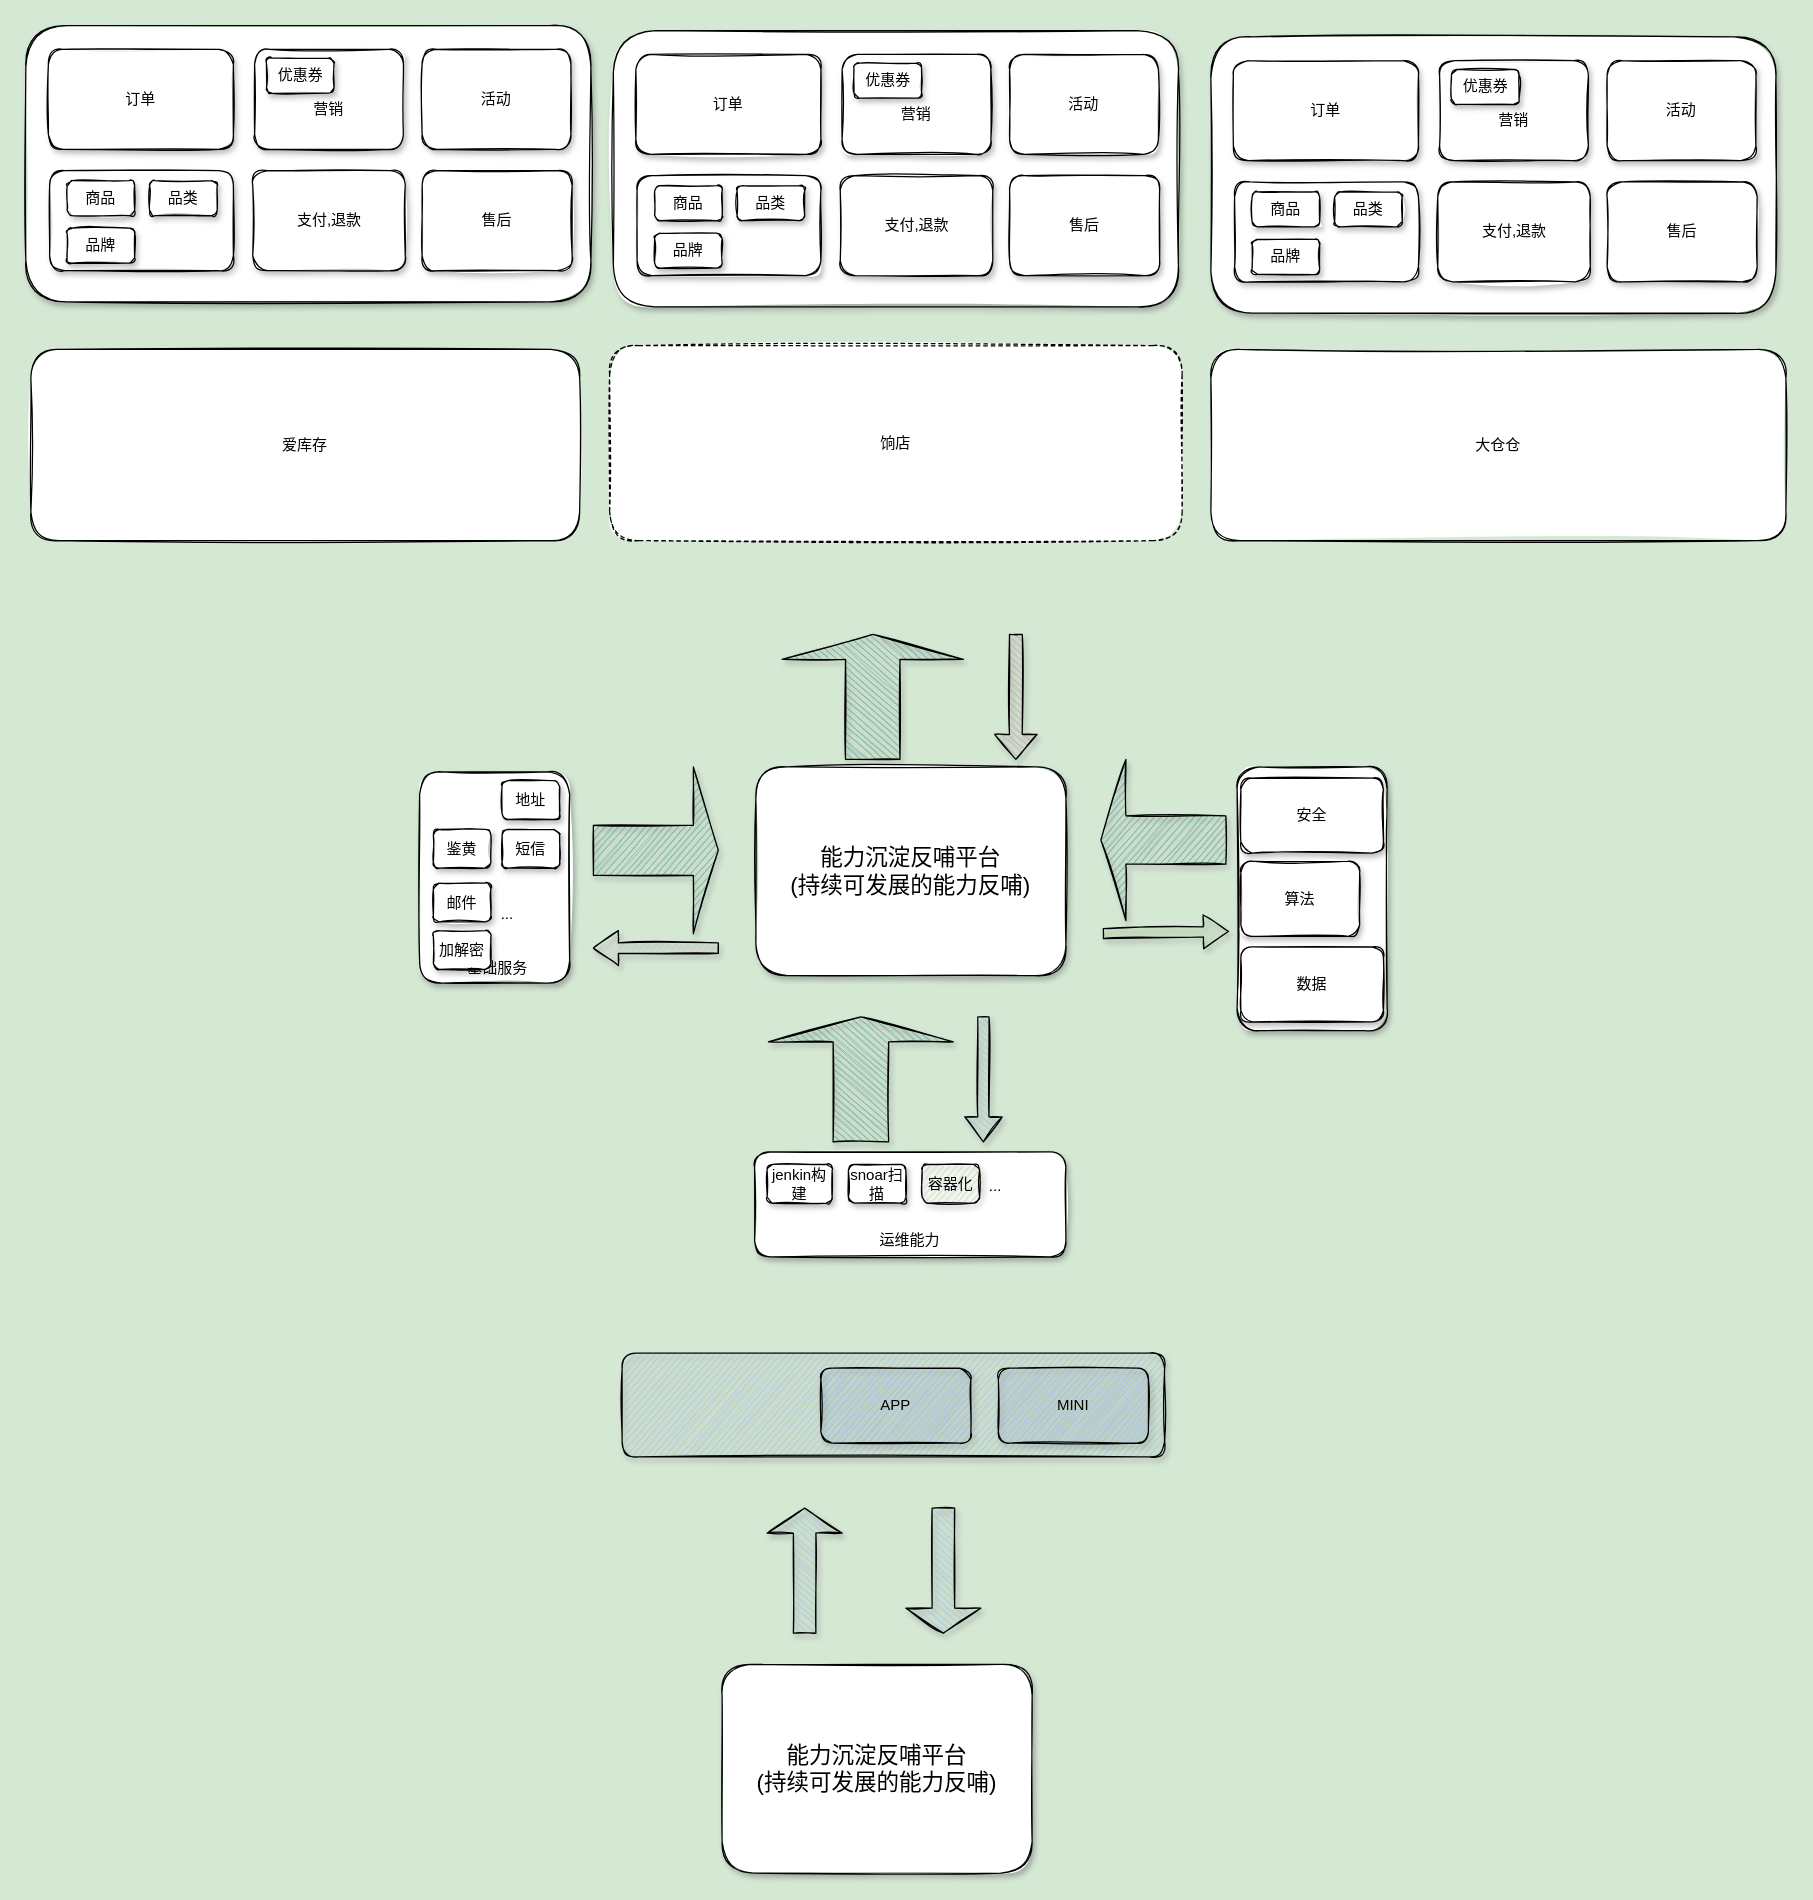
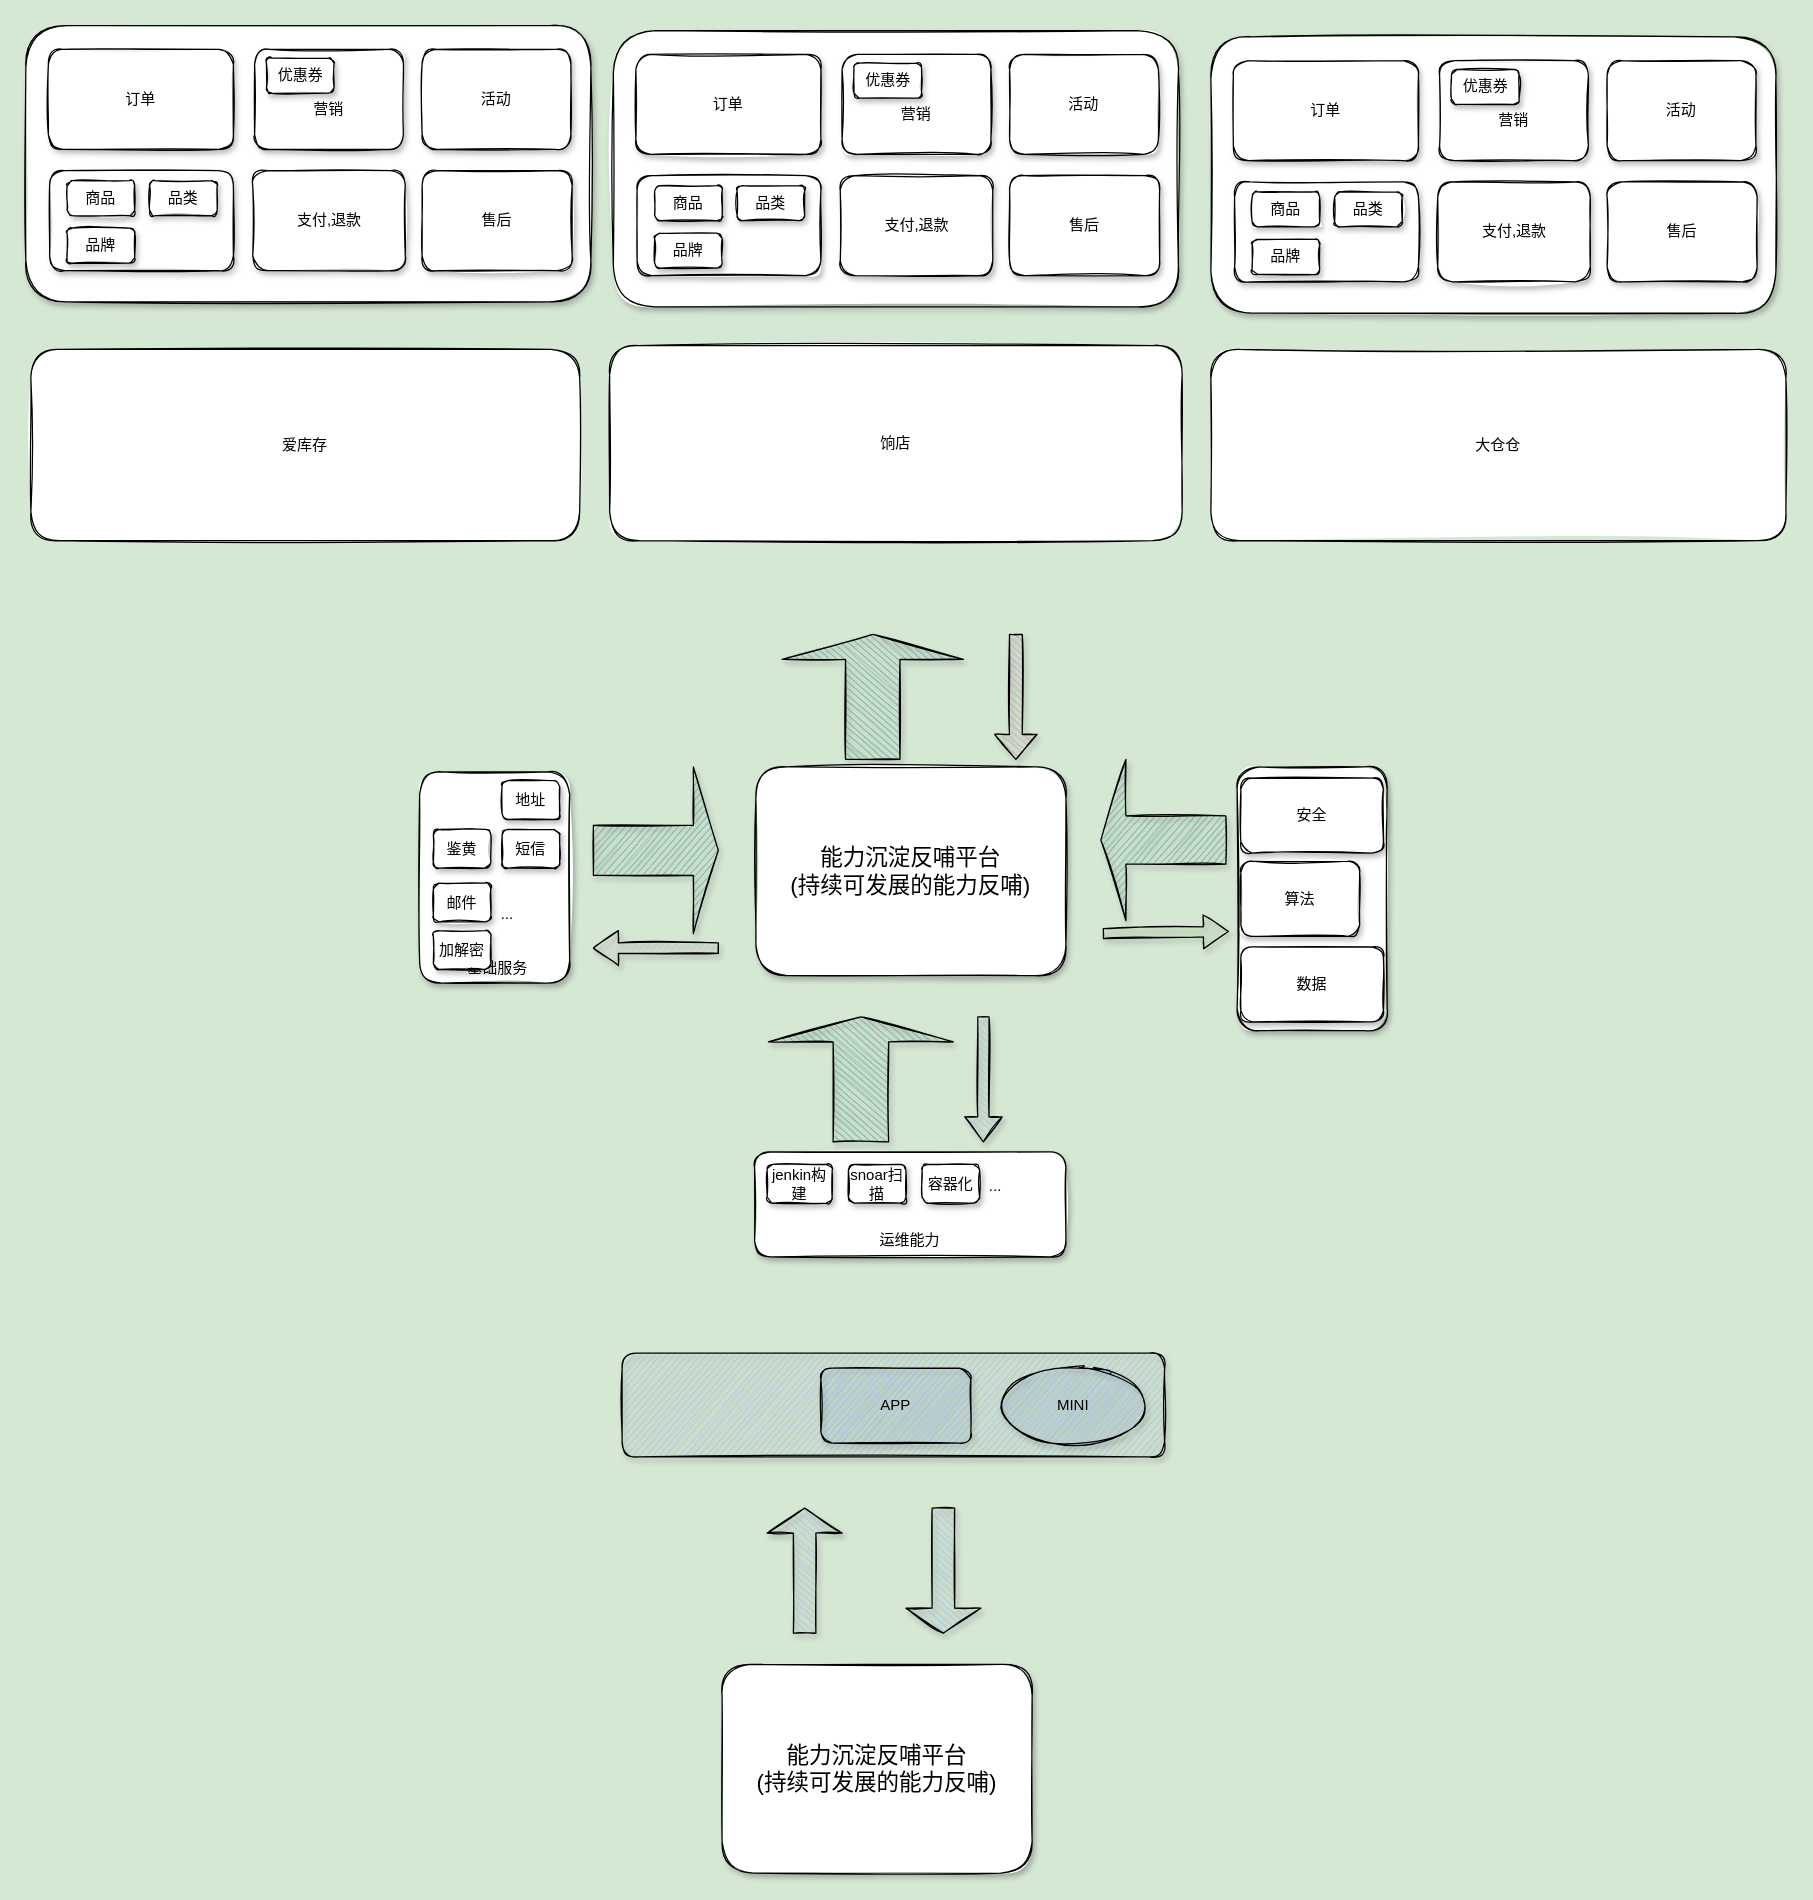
(896, 443) -> (896, 443)
(951, 1184) -> (951, 1184)
(1073, 1406) -> (1073, 1406)
